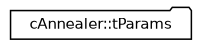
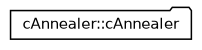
(101, 25) -> (101, 25)
